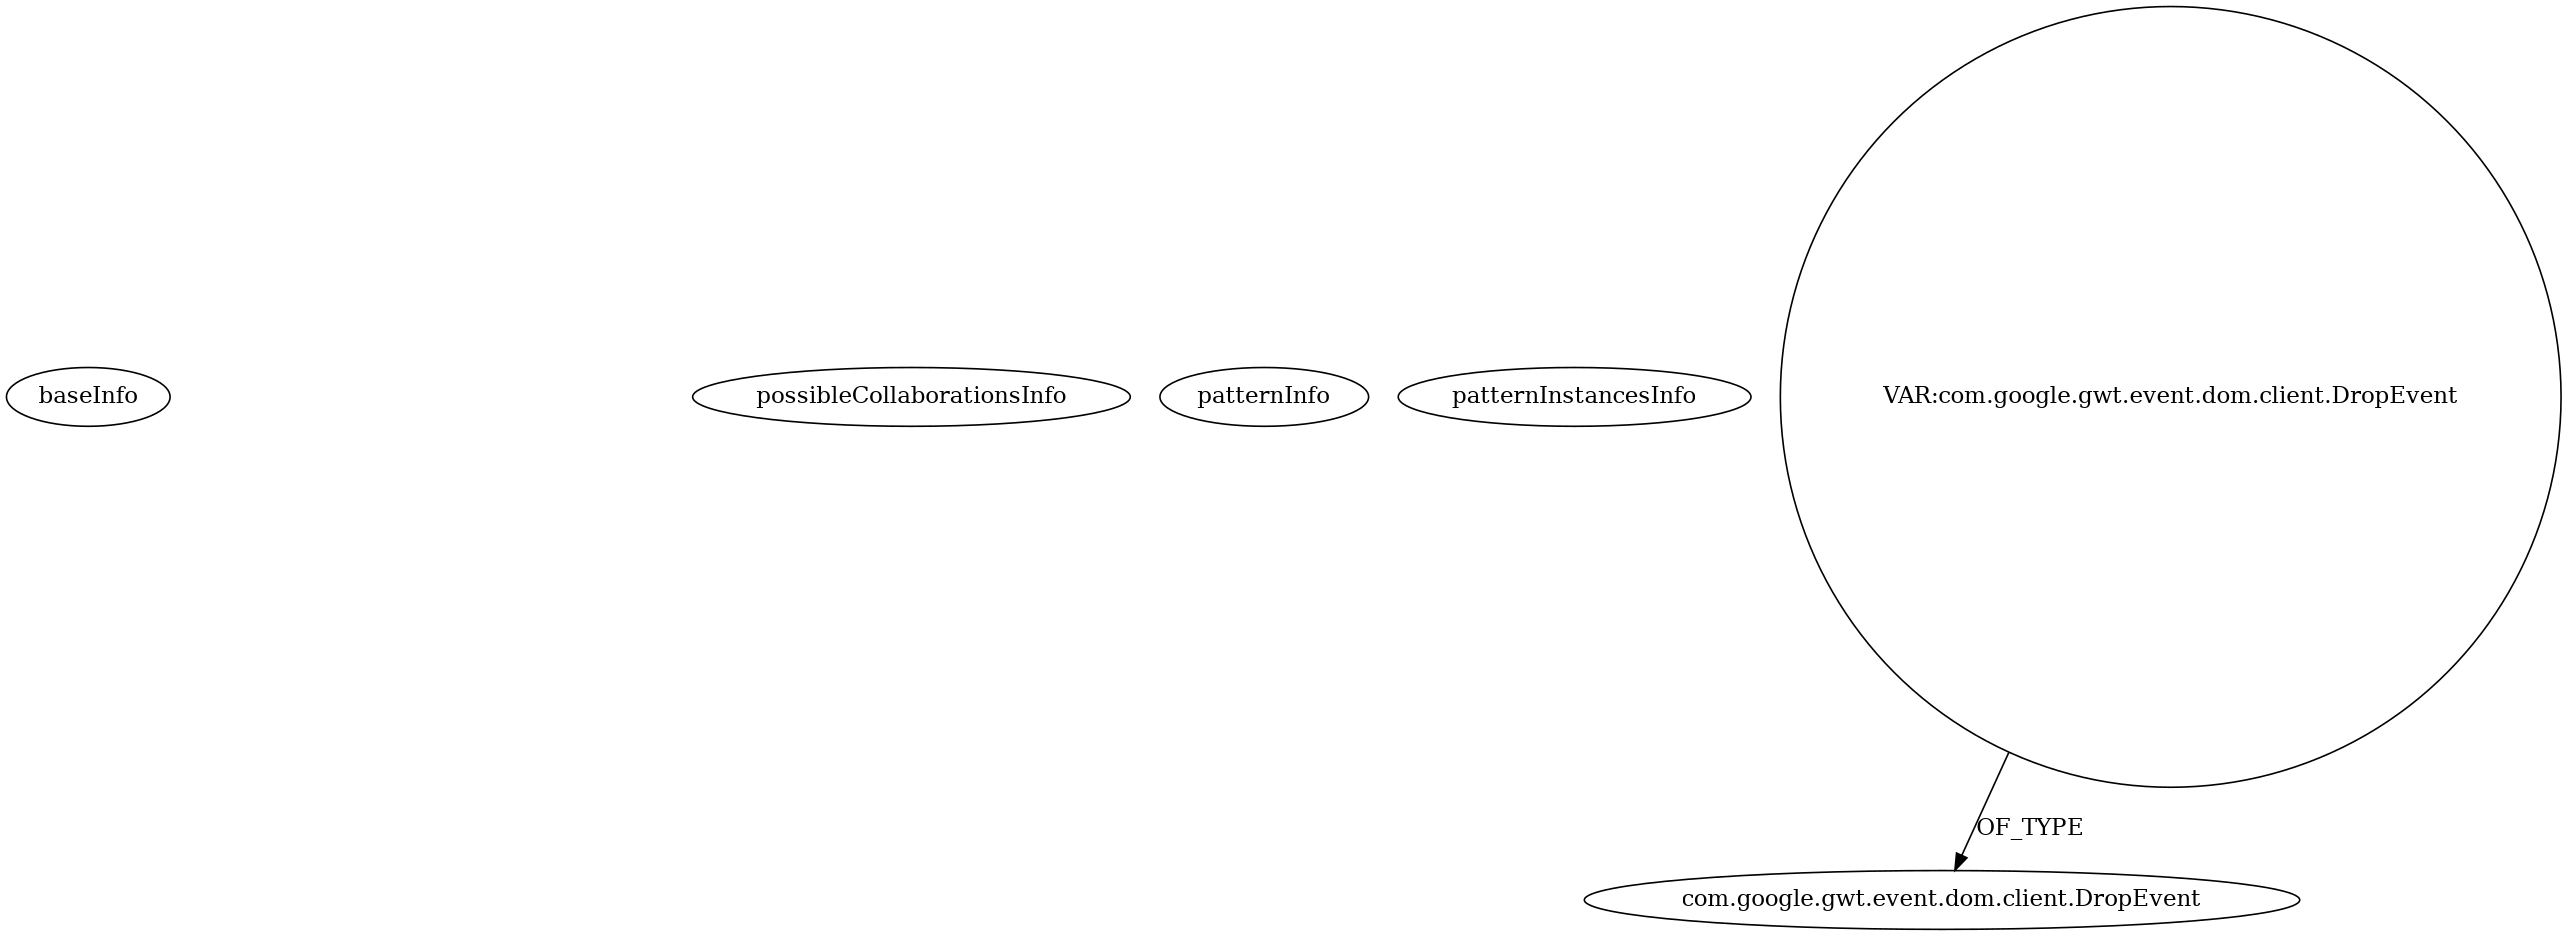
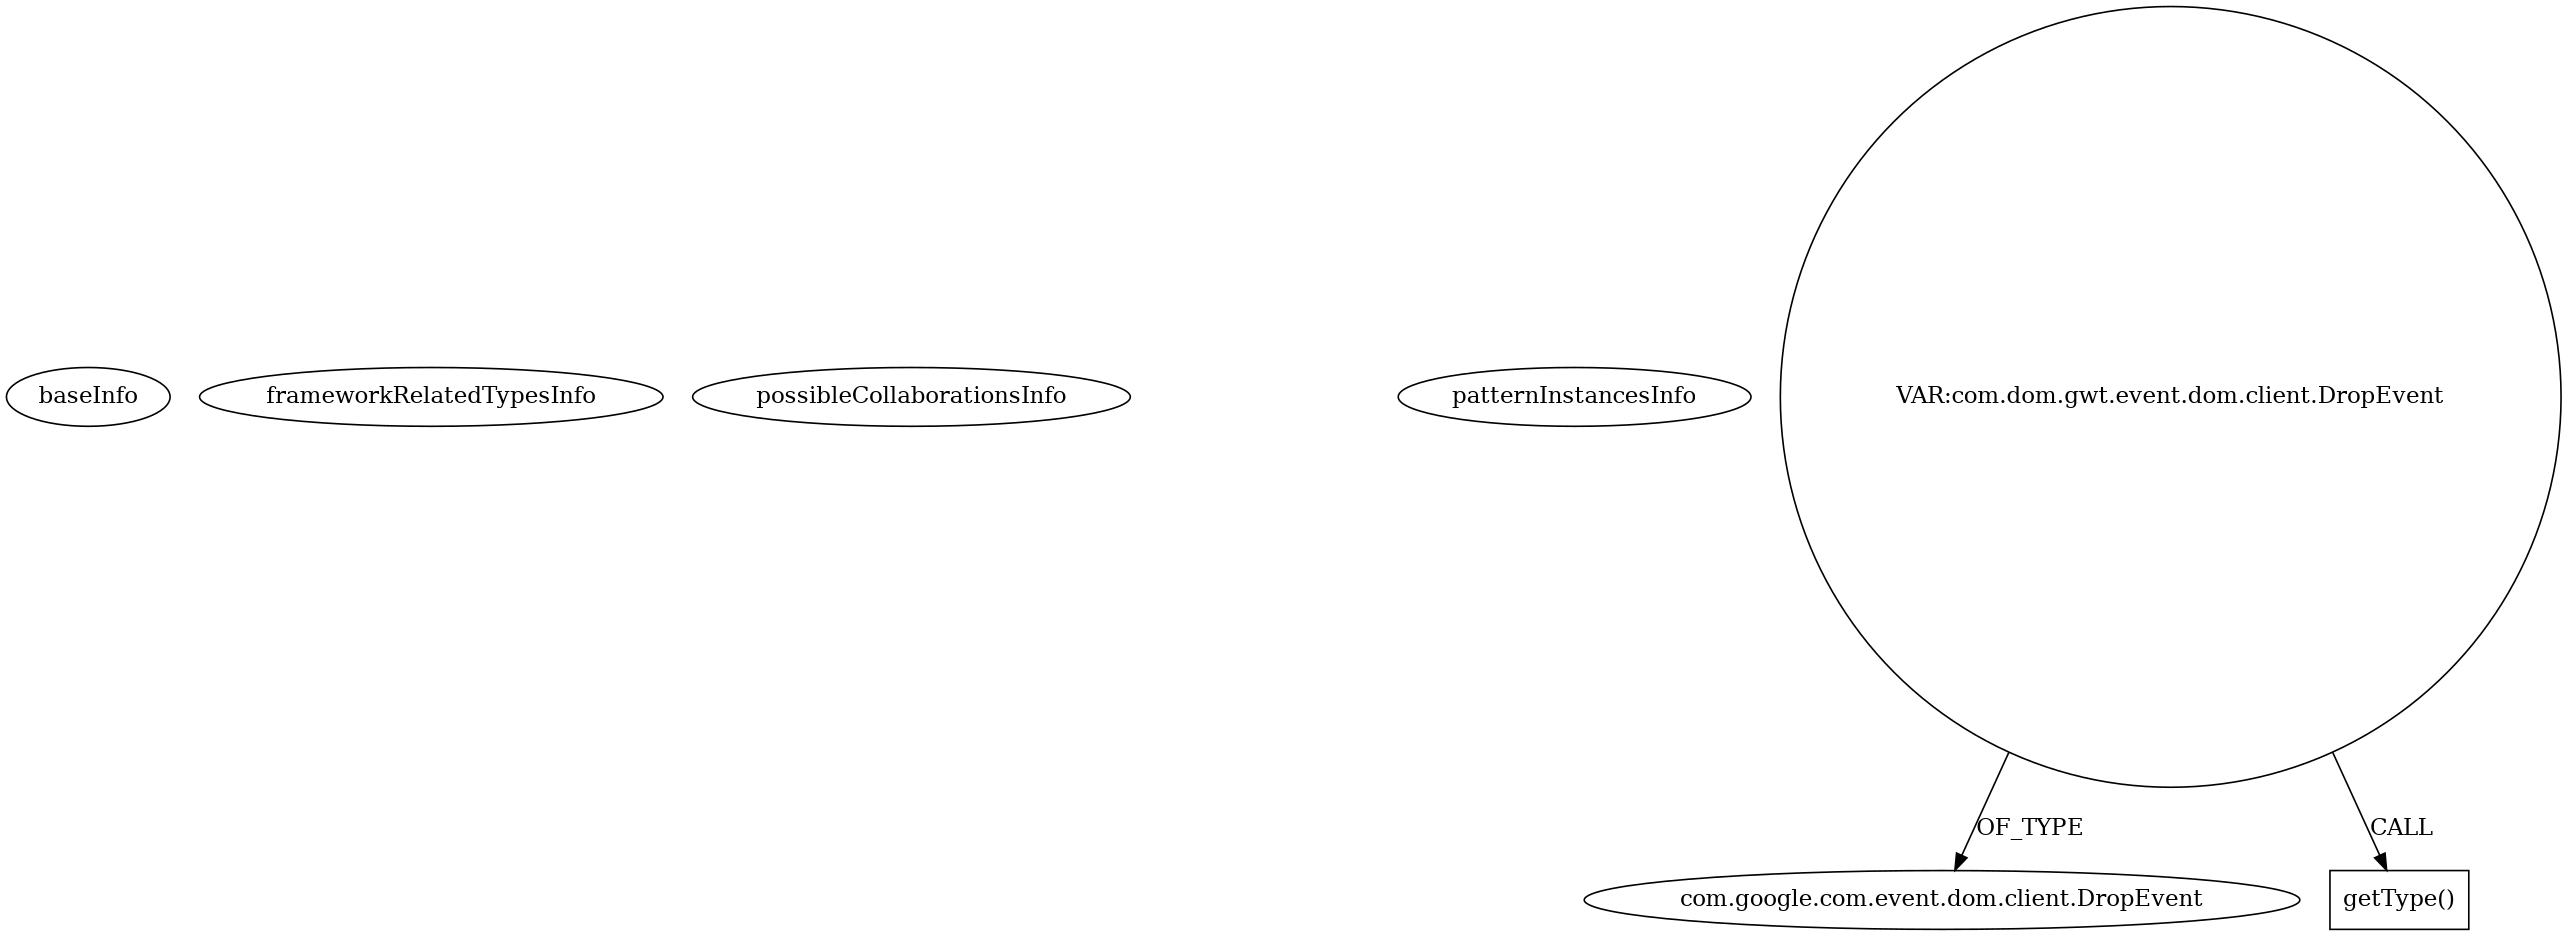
none -> (431, 397)
(1264, 397) -> none
(2171, 397) -> (2171, 397)
(1942, 900) -> (1942, 900)
none -> (2399, 900)
